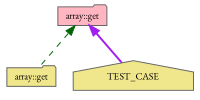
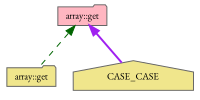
(133, 77) -> (133, 77)
